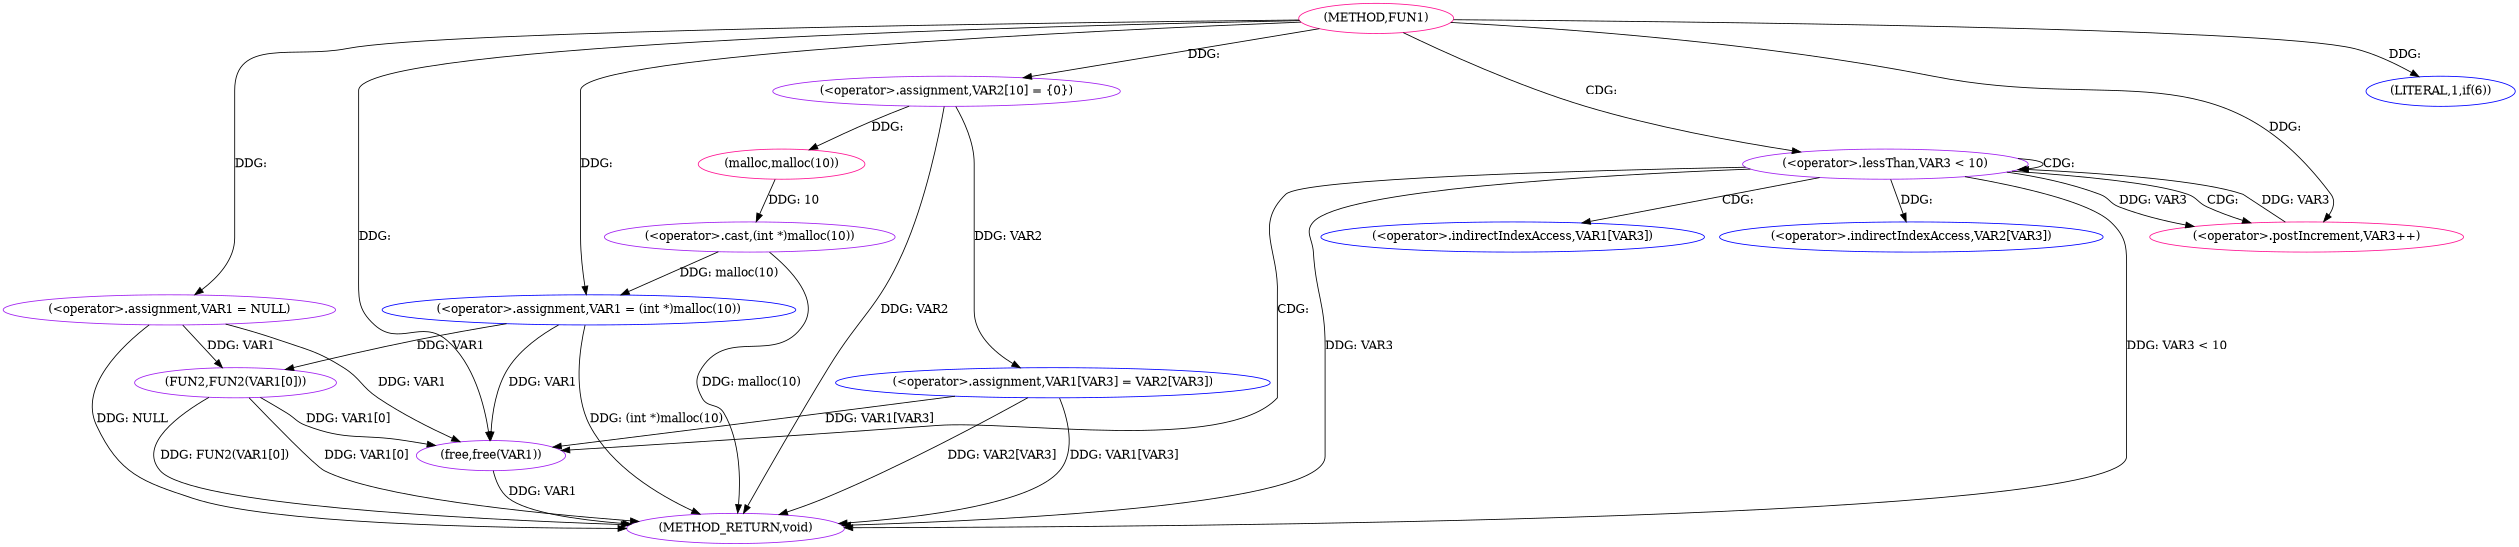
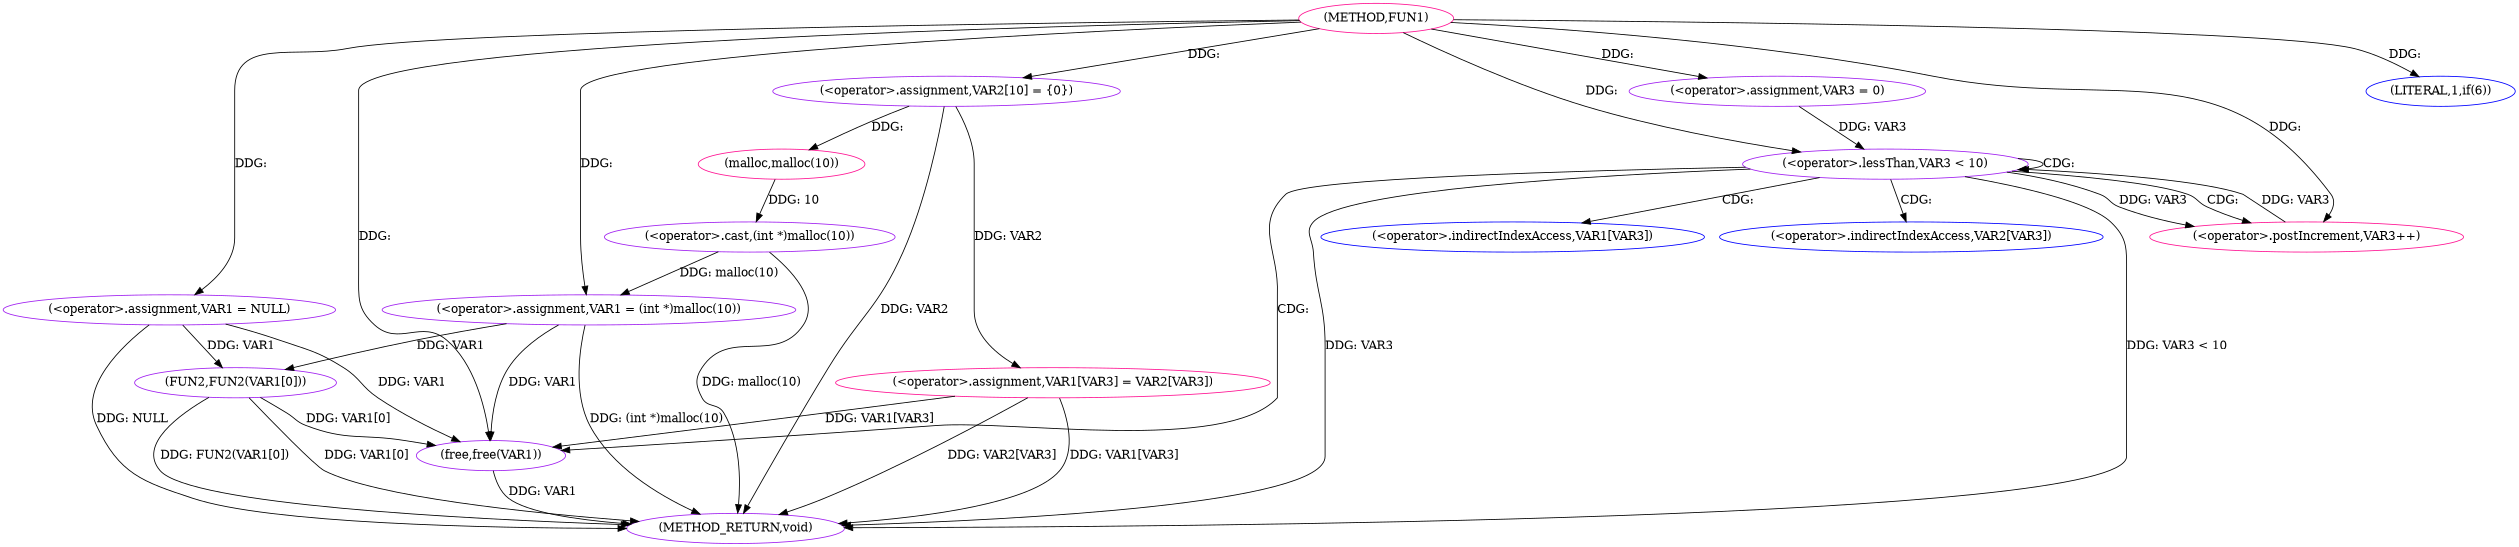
(1604, 91) -> (1604, 91)
none -> (1777, 91)
(1918, 201) -> (1918, 201)
(589, 310) -> (589, 310)
(1053, 383) -> (1053, 383)
